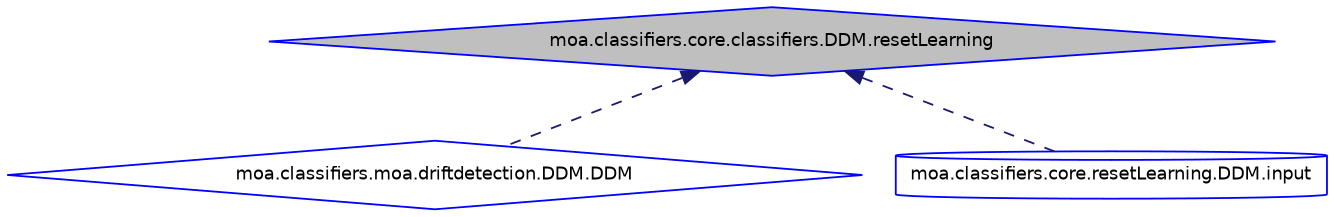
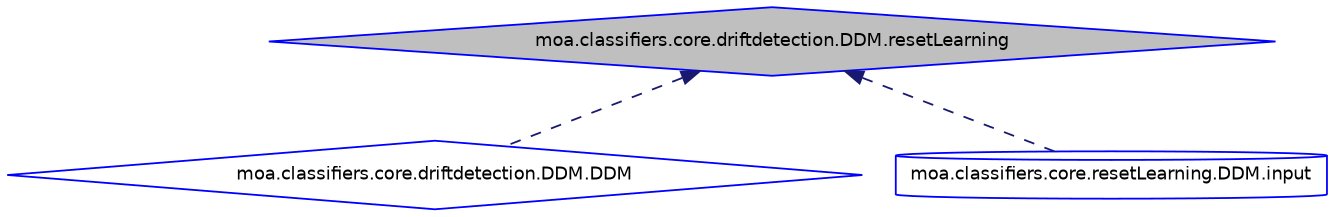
(772, 41) -> (772, 41)
(435, 175) -> (435, 175)
